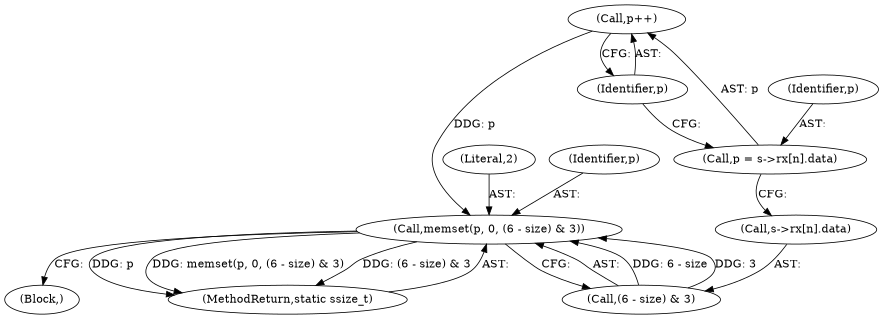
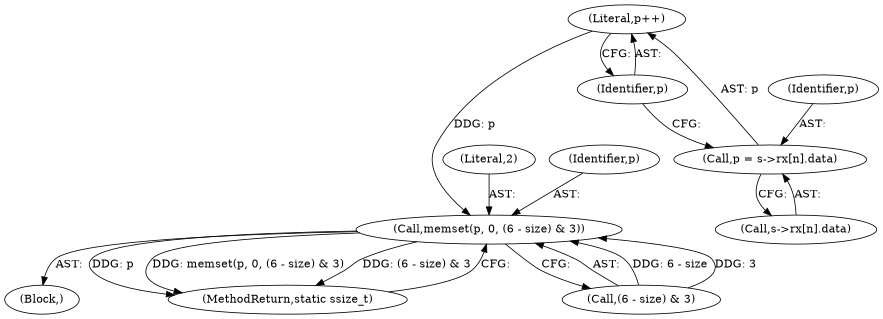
(627, 19) -> (627, 19)
(71, 265) -> (71, 265)
(498, 265) -> (498, 265)
(754, 274) -> (794, 197)
